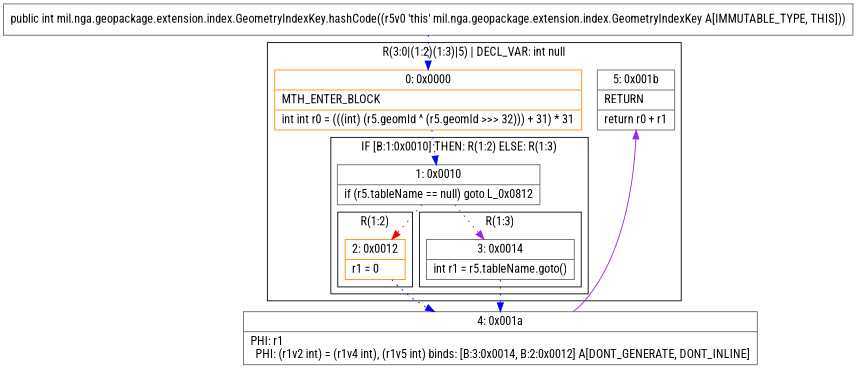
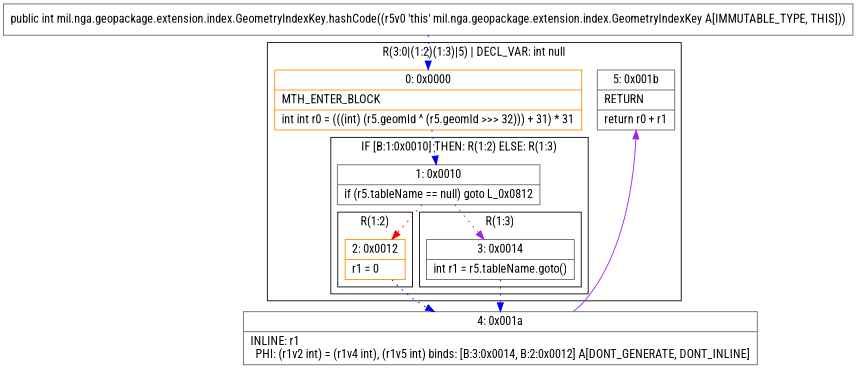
(268, 341) -> (276, 341)
